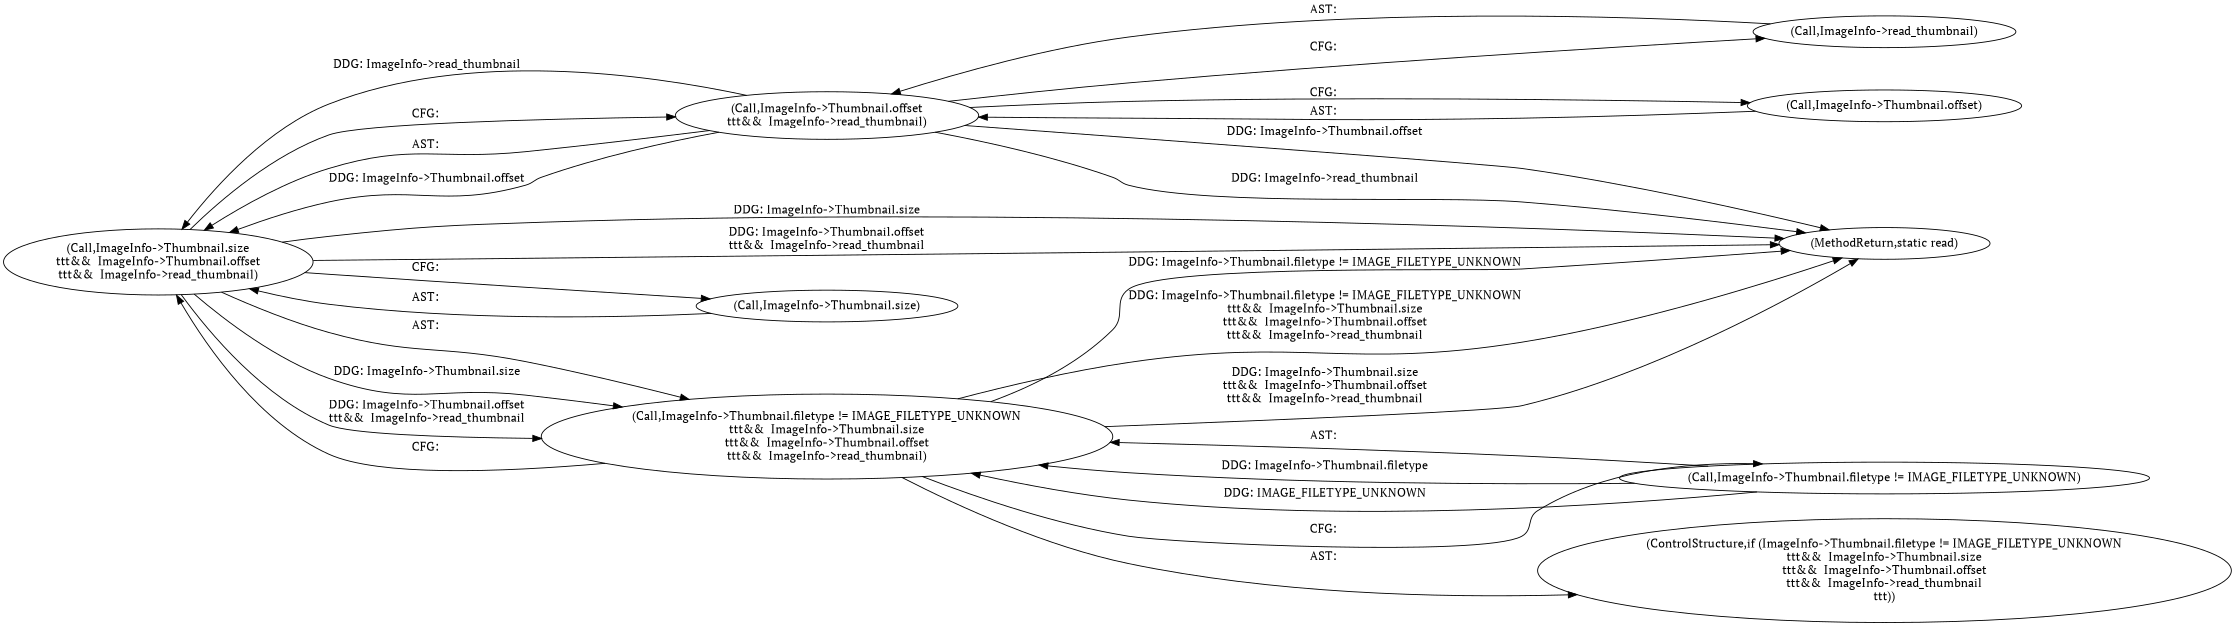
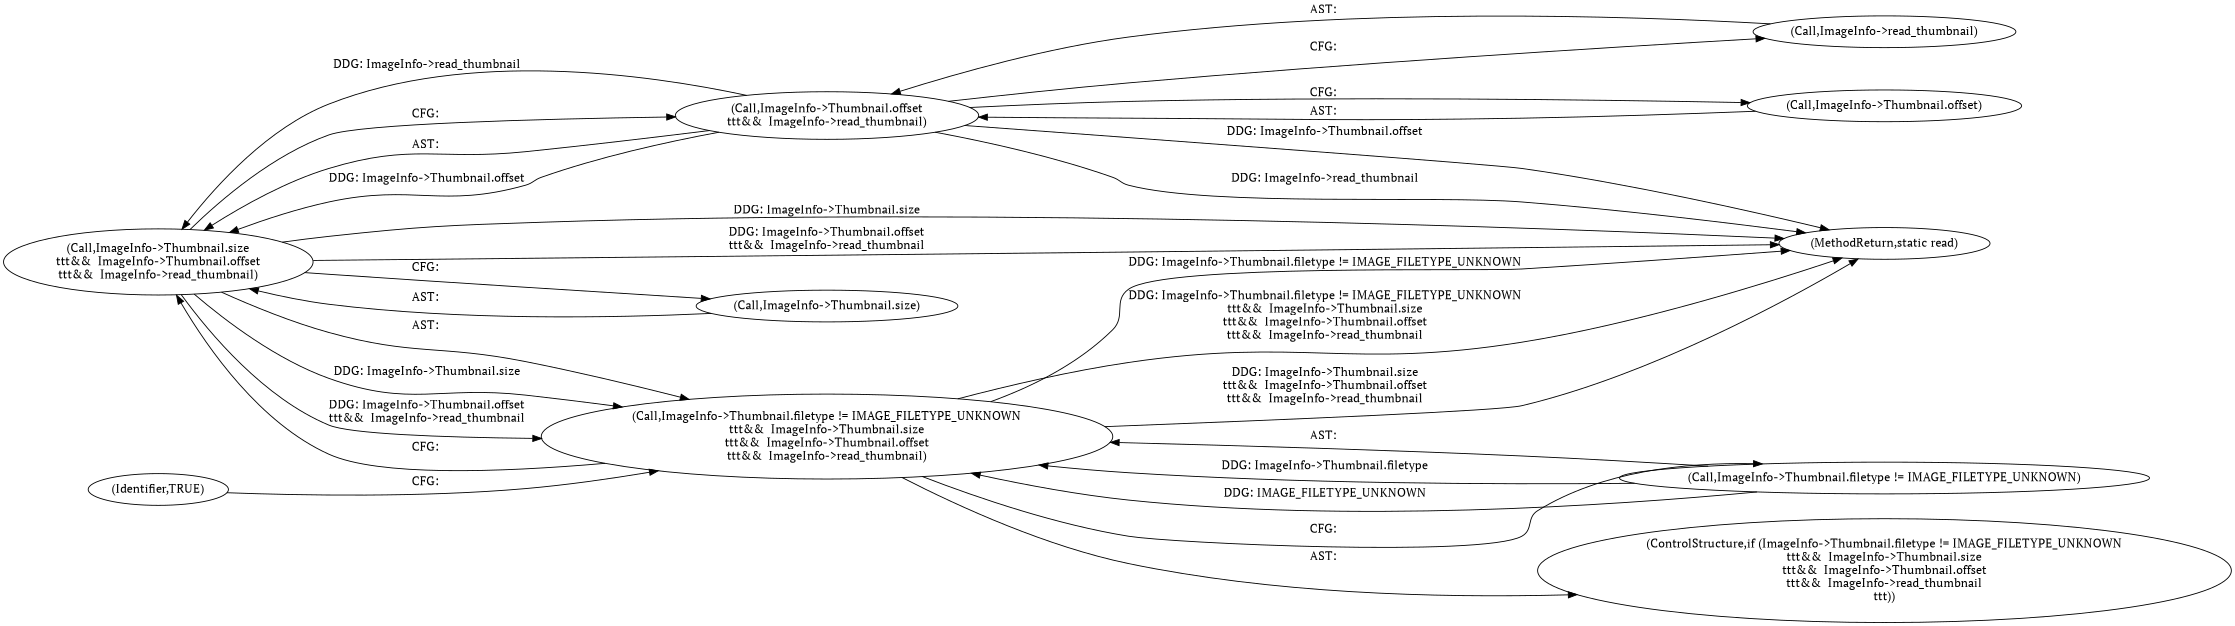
none -> (158, 489)
